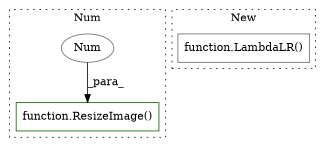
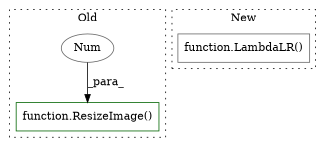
(88, 19) -> (88, 19)
